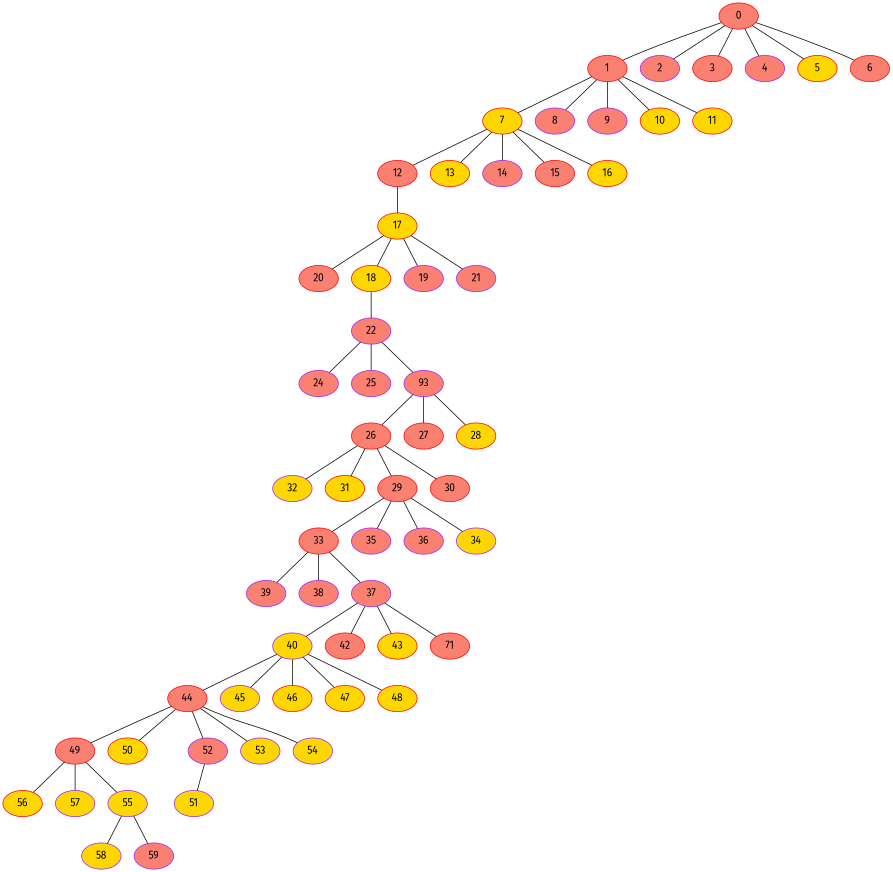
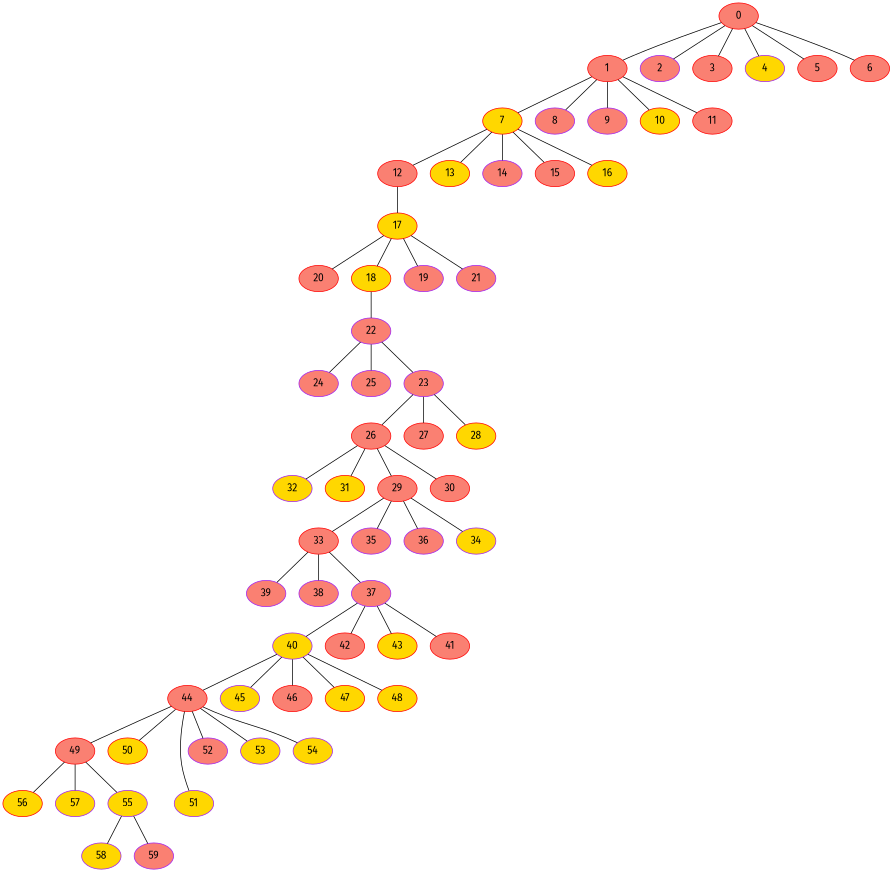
(765, 69) -> (765, 69)
(817, 69) -> (817, 69)
(712, 121) -> (712, 121)
(424, 384) -> (424, 384)
(450, 646) -> (450, 646)
(292, 699) -> (292, 699)
(201, 777) -> (181, 751)
